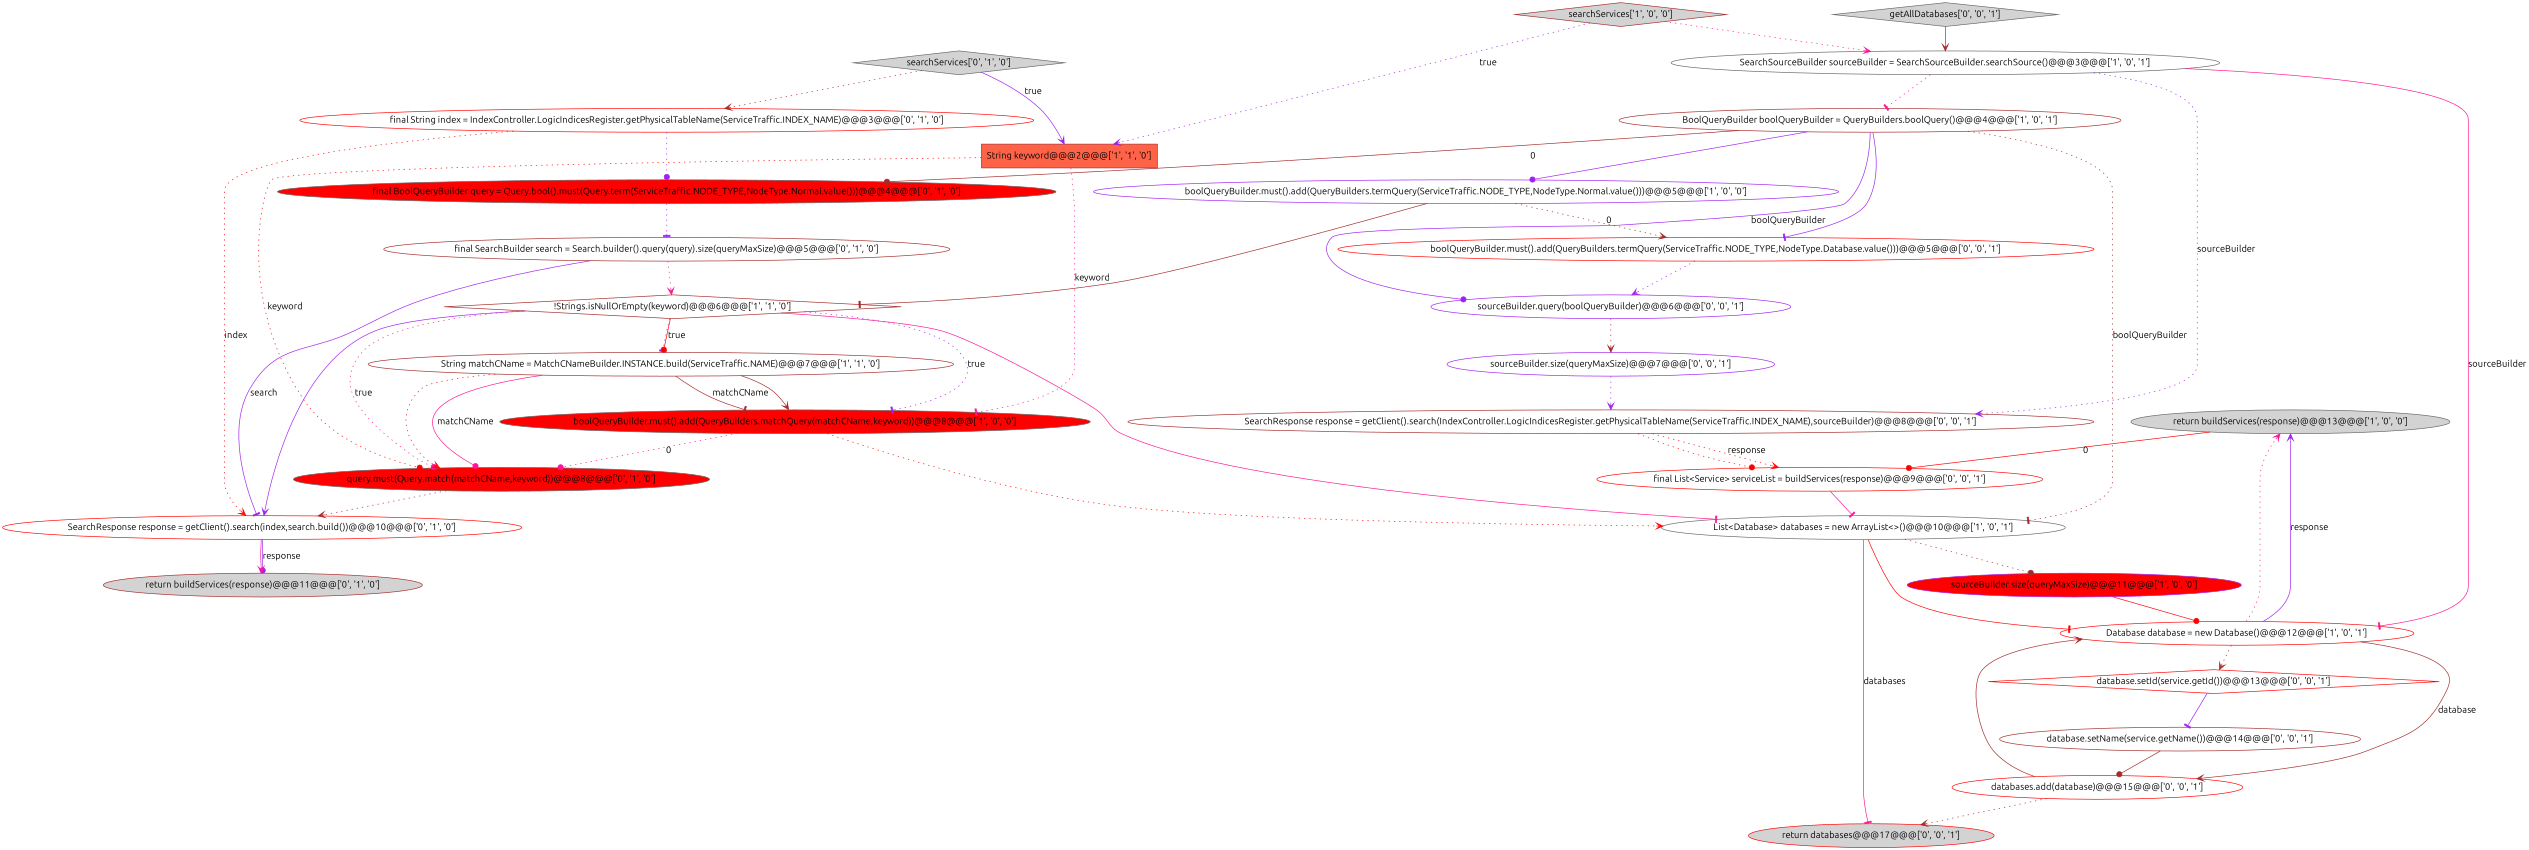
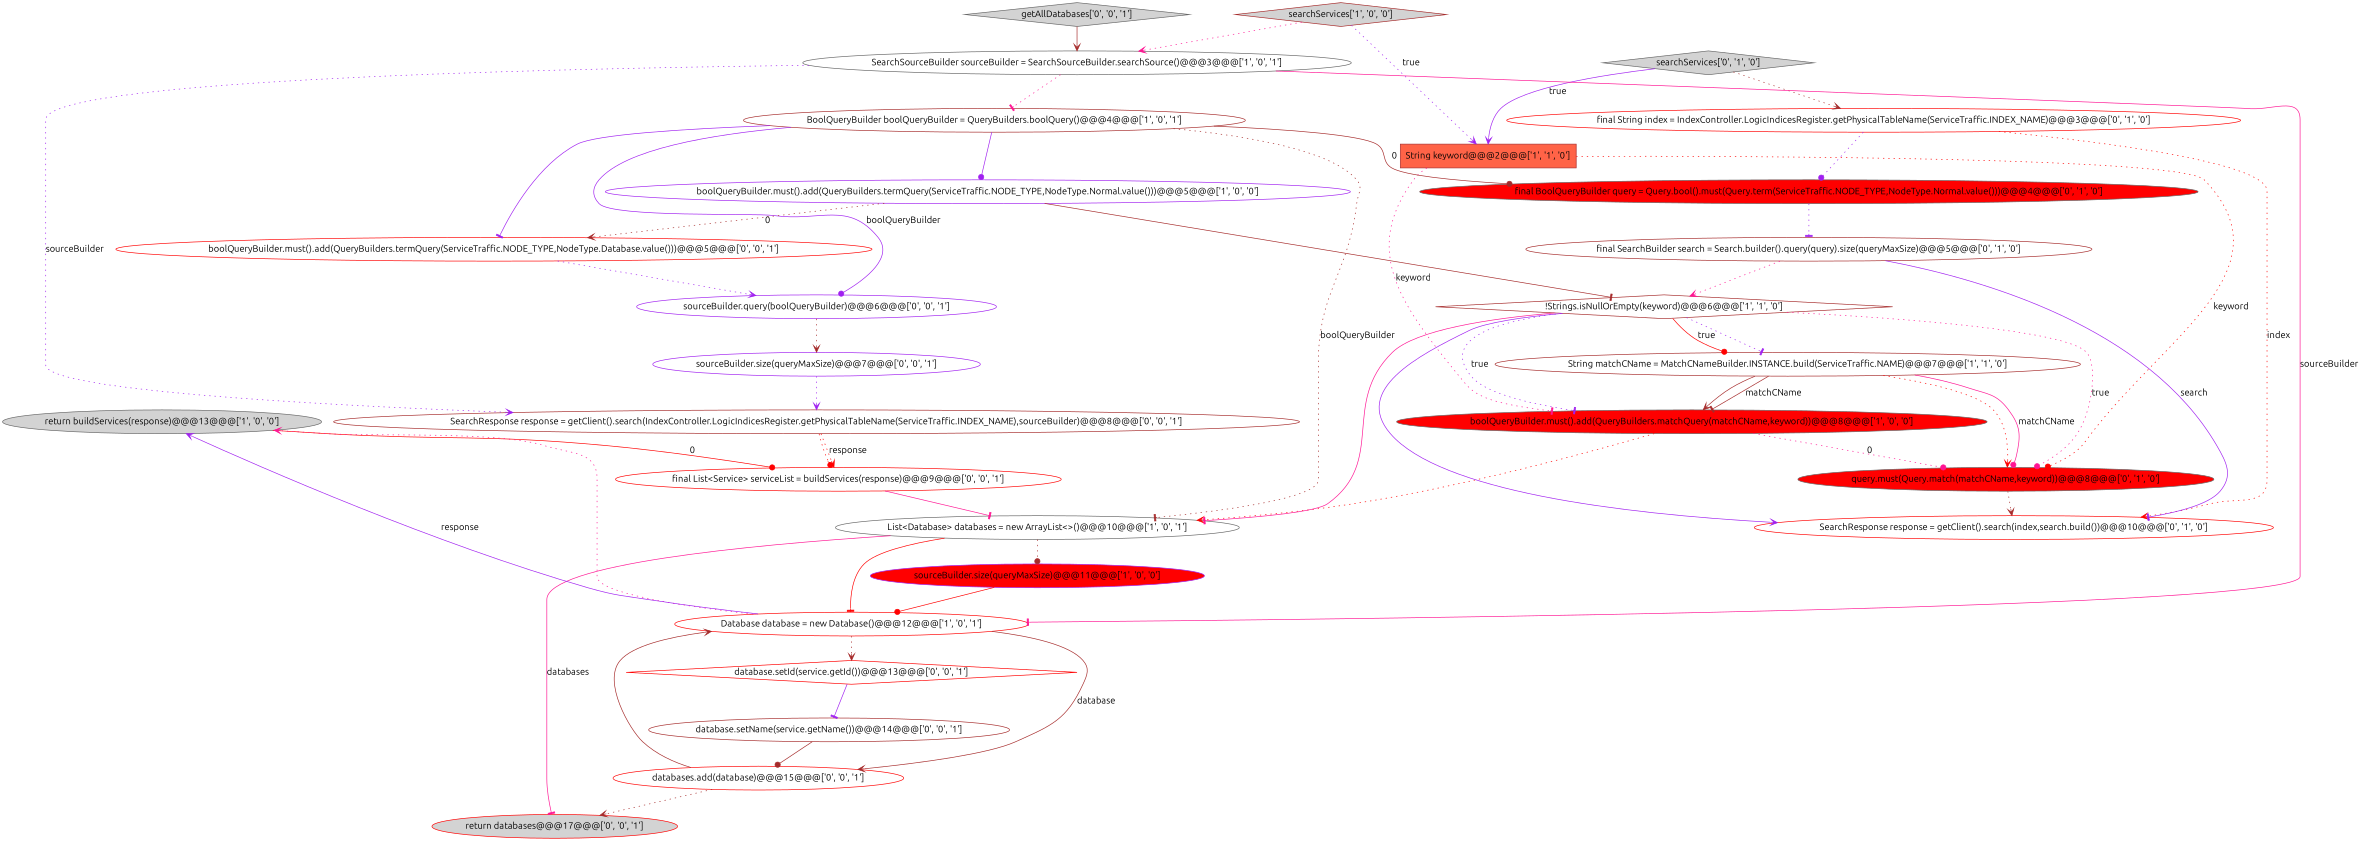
(263, 585) -> none
